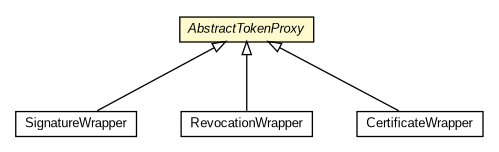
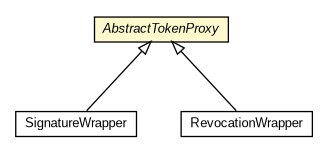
(420, 123) -> none
